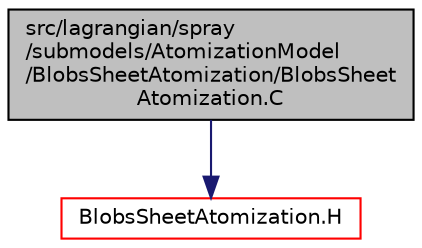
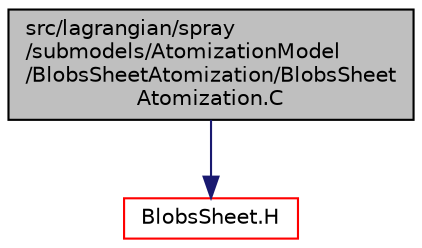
(211, 218) -> (211, 218)
